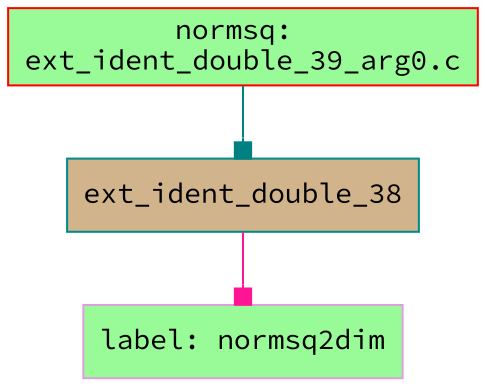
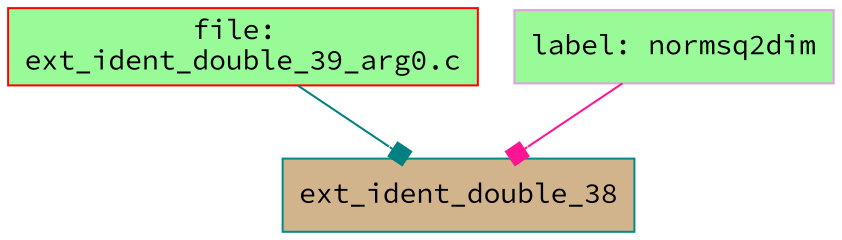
(243, 47) -> (243, 47)
(243, 258) -> (575, 115)
